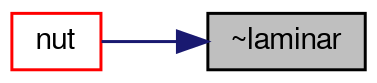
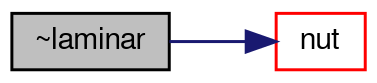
(139, 42) -> (208, 42)
